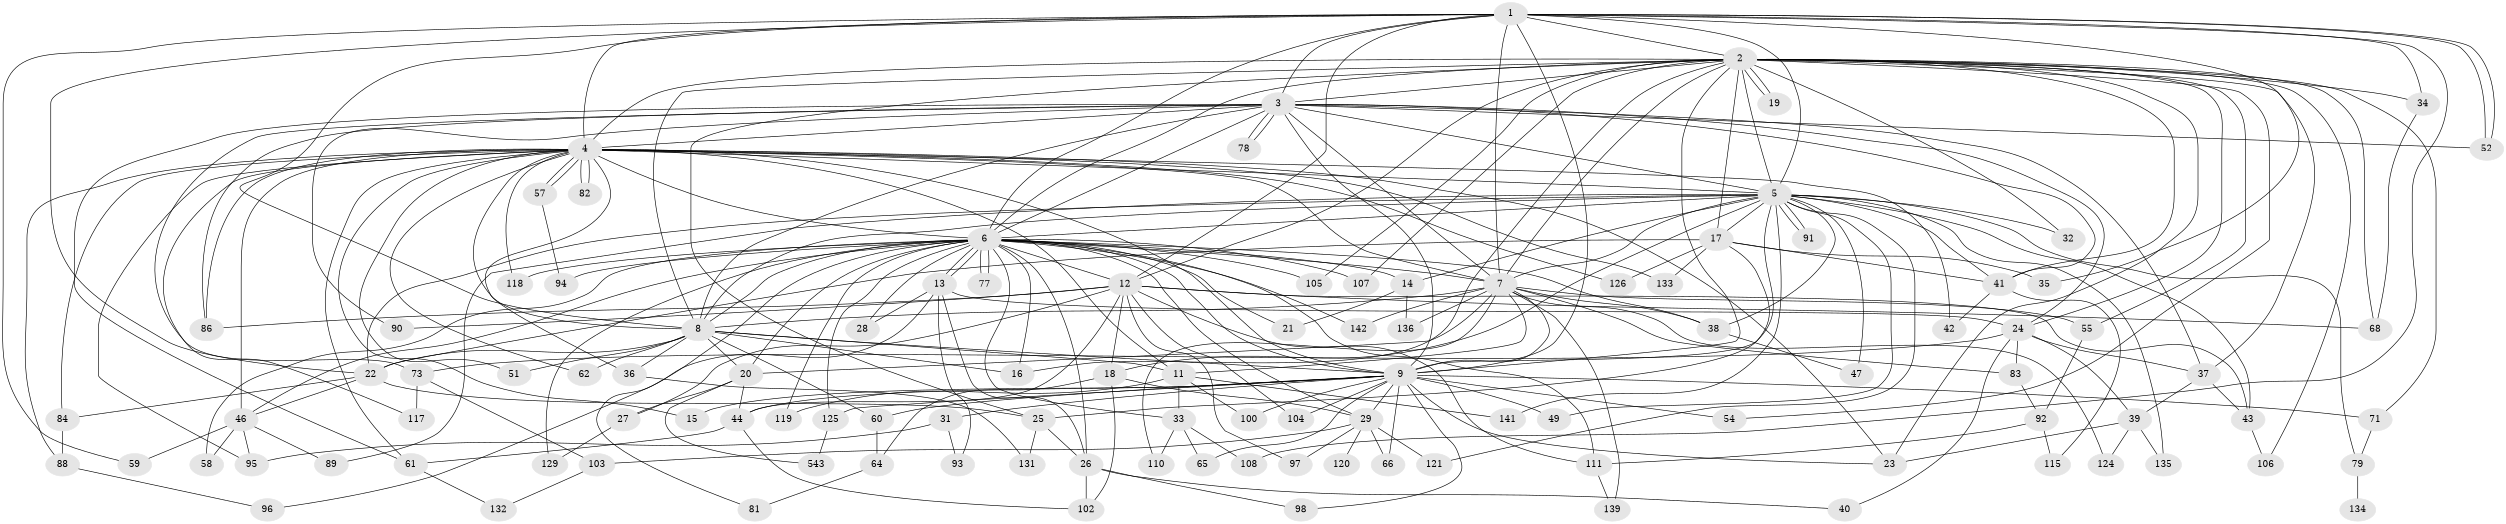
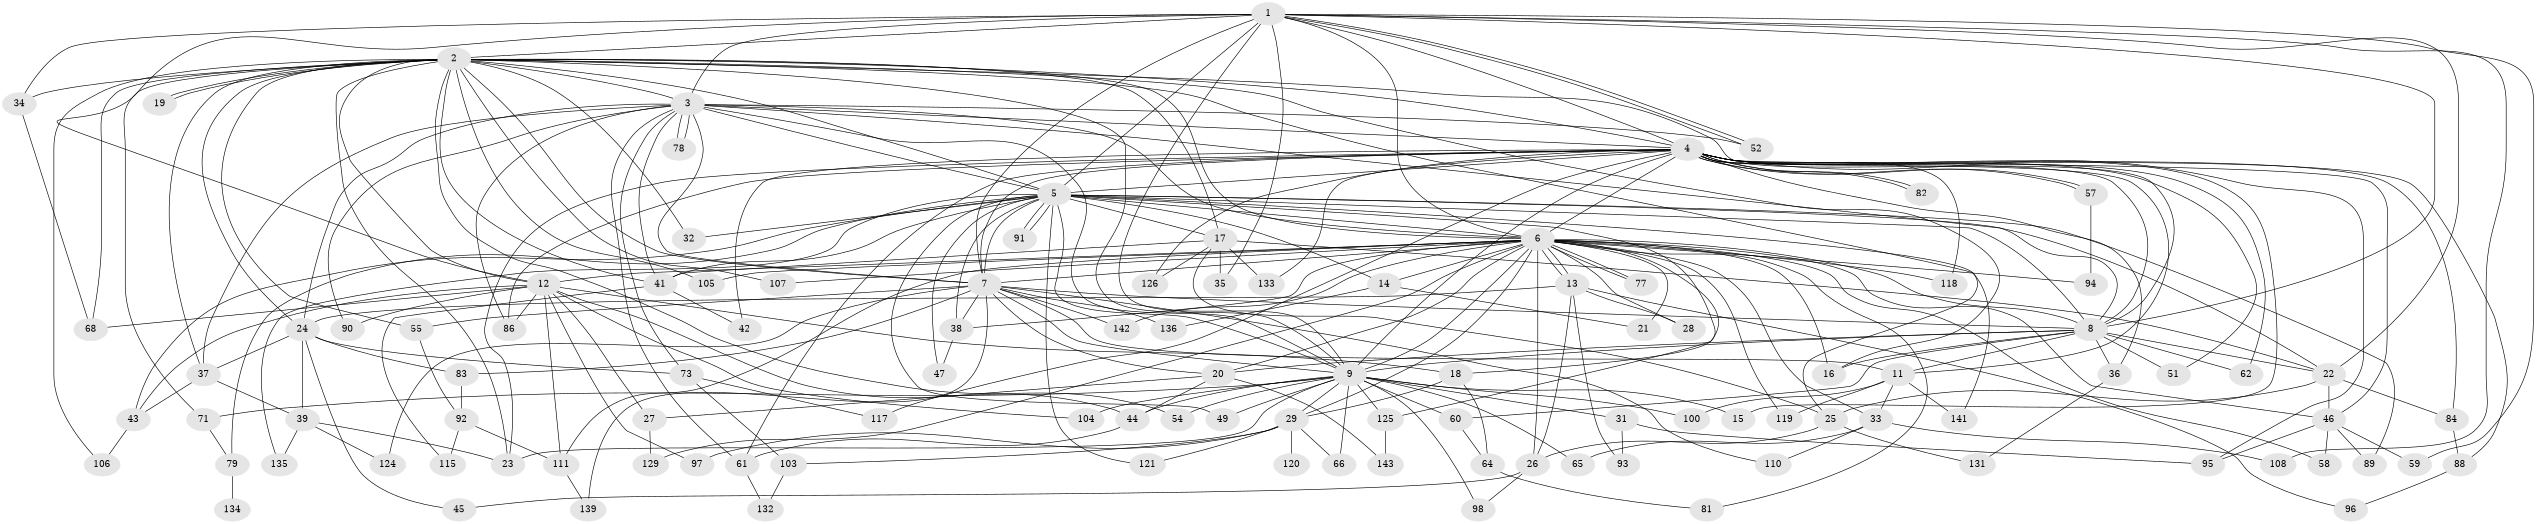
(816, 465) -> (1386, 465)
(1086, 510) -> none
(1845, 510) -> (459, 510)
